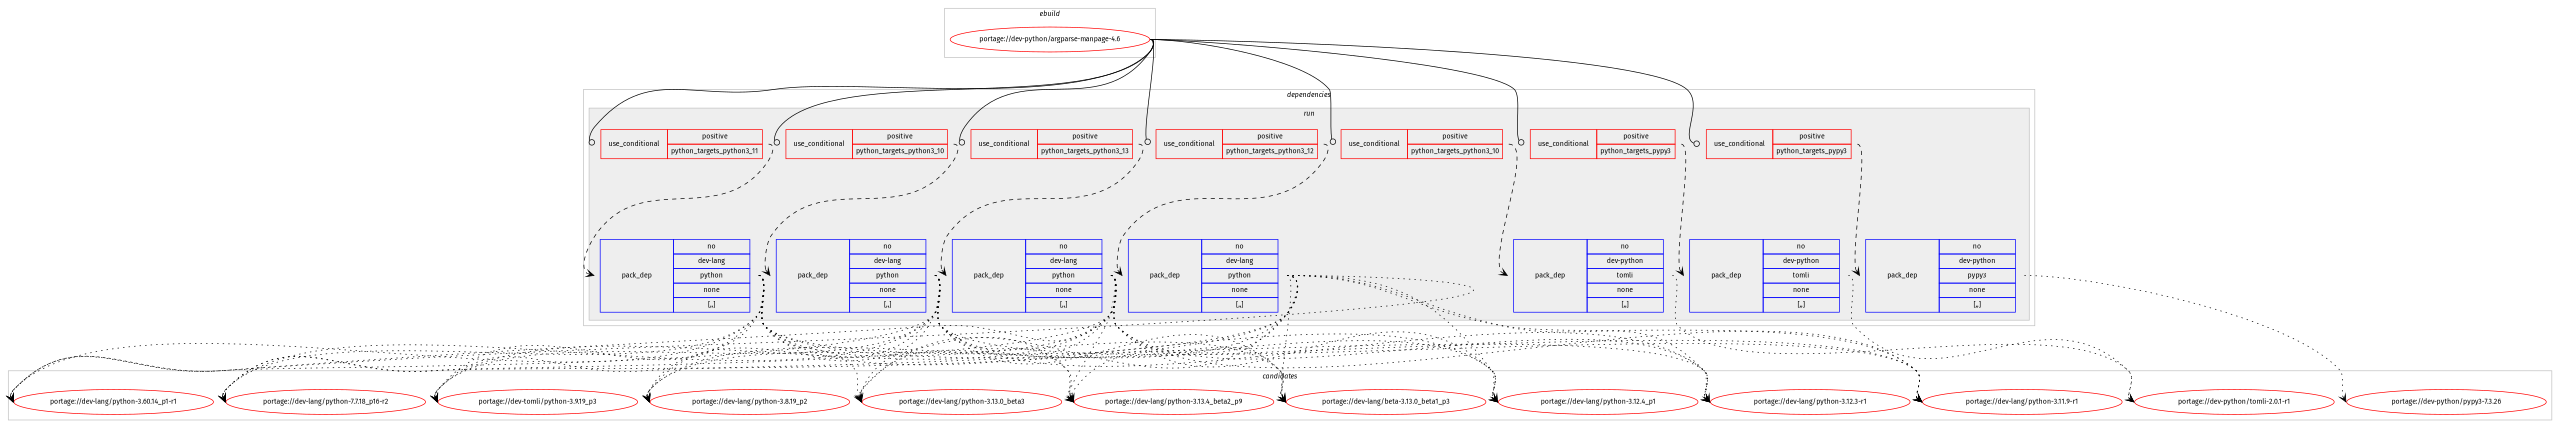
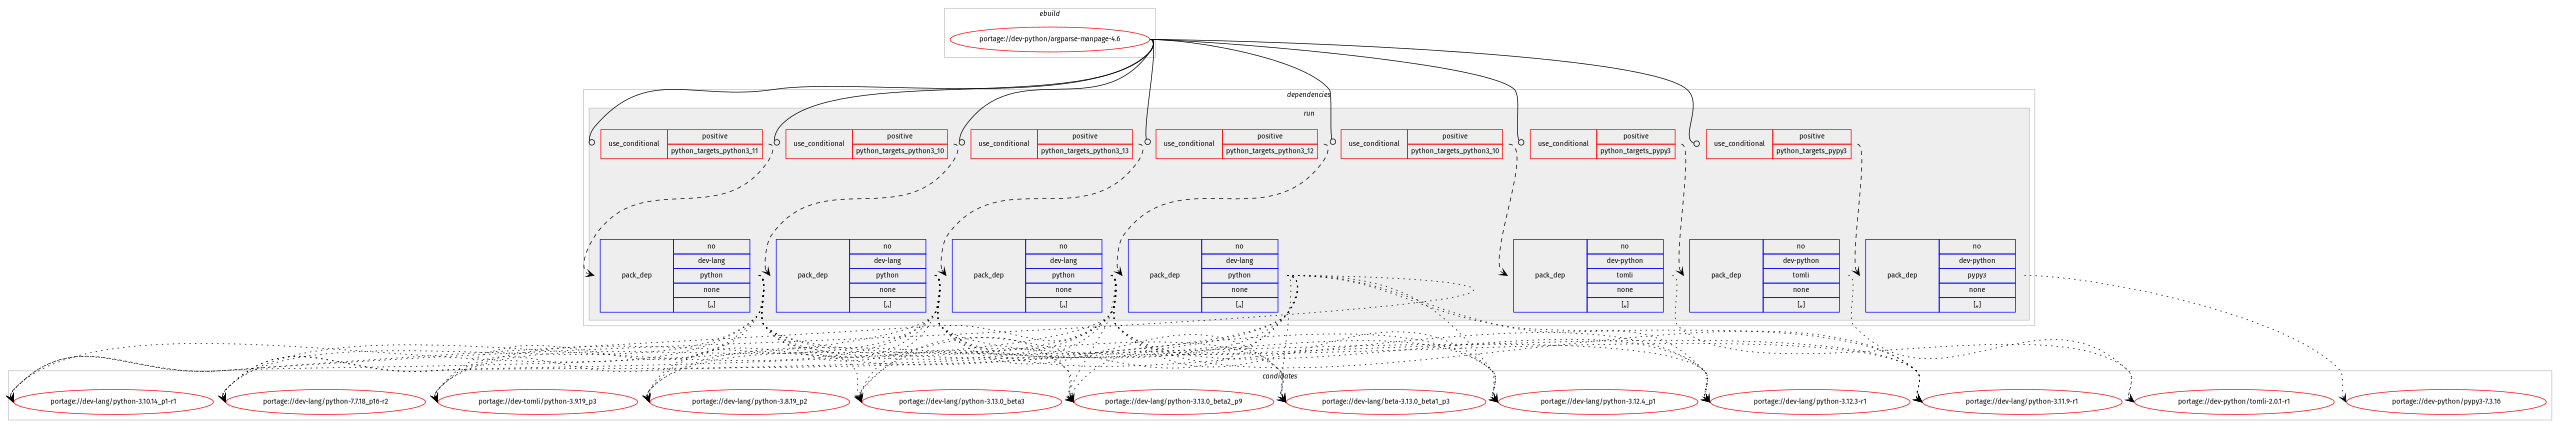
(114, 402) -> (114, 402)
(1174, 402) -> (1174, 402)
(2446, 402) -> (2446, 402)
